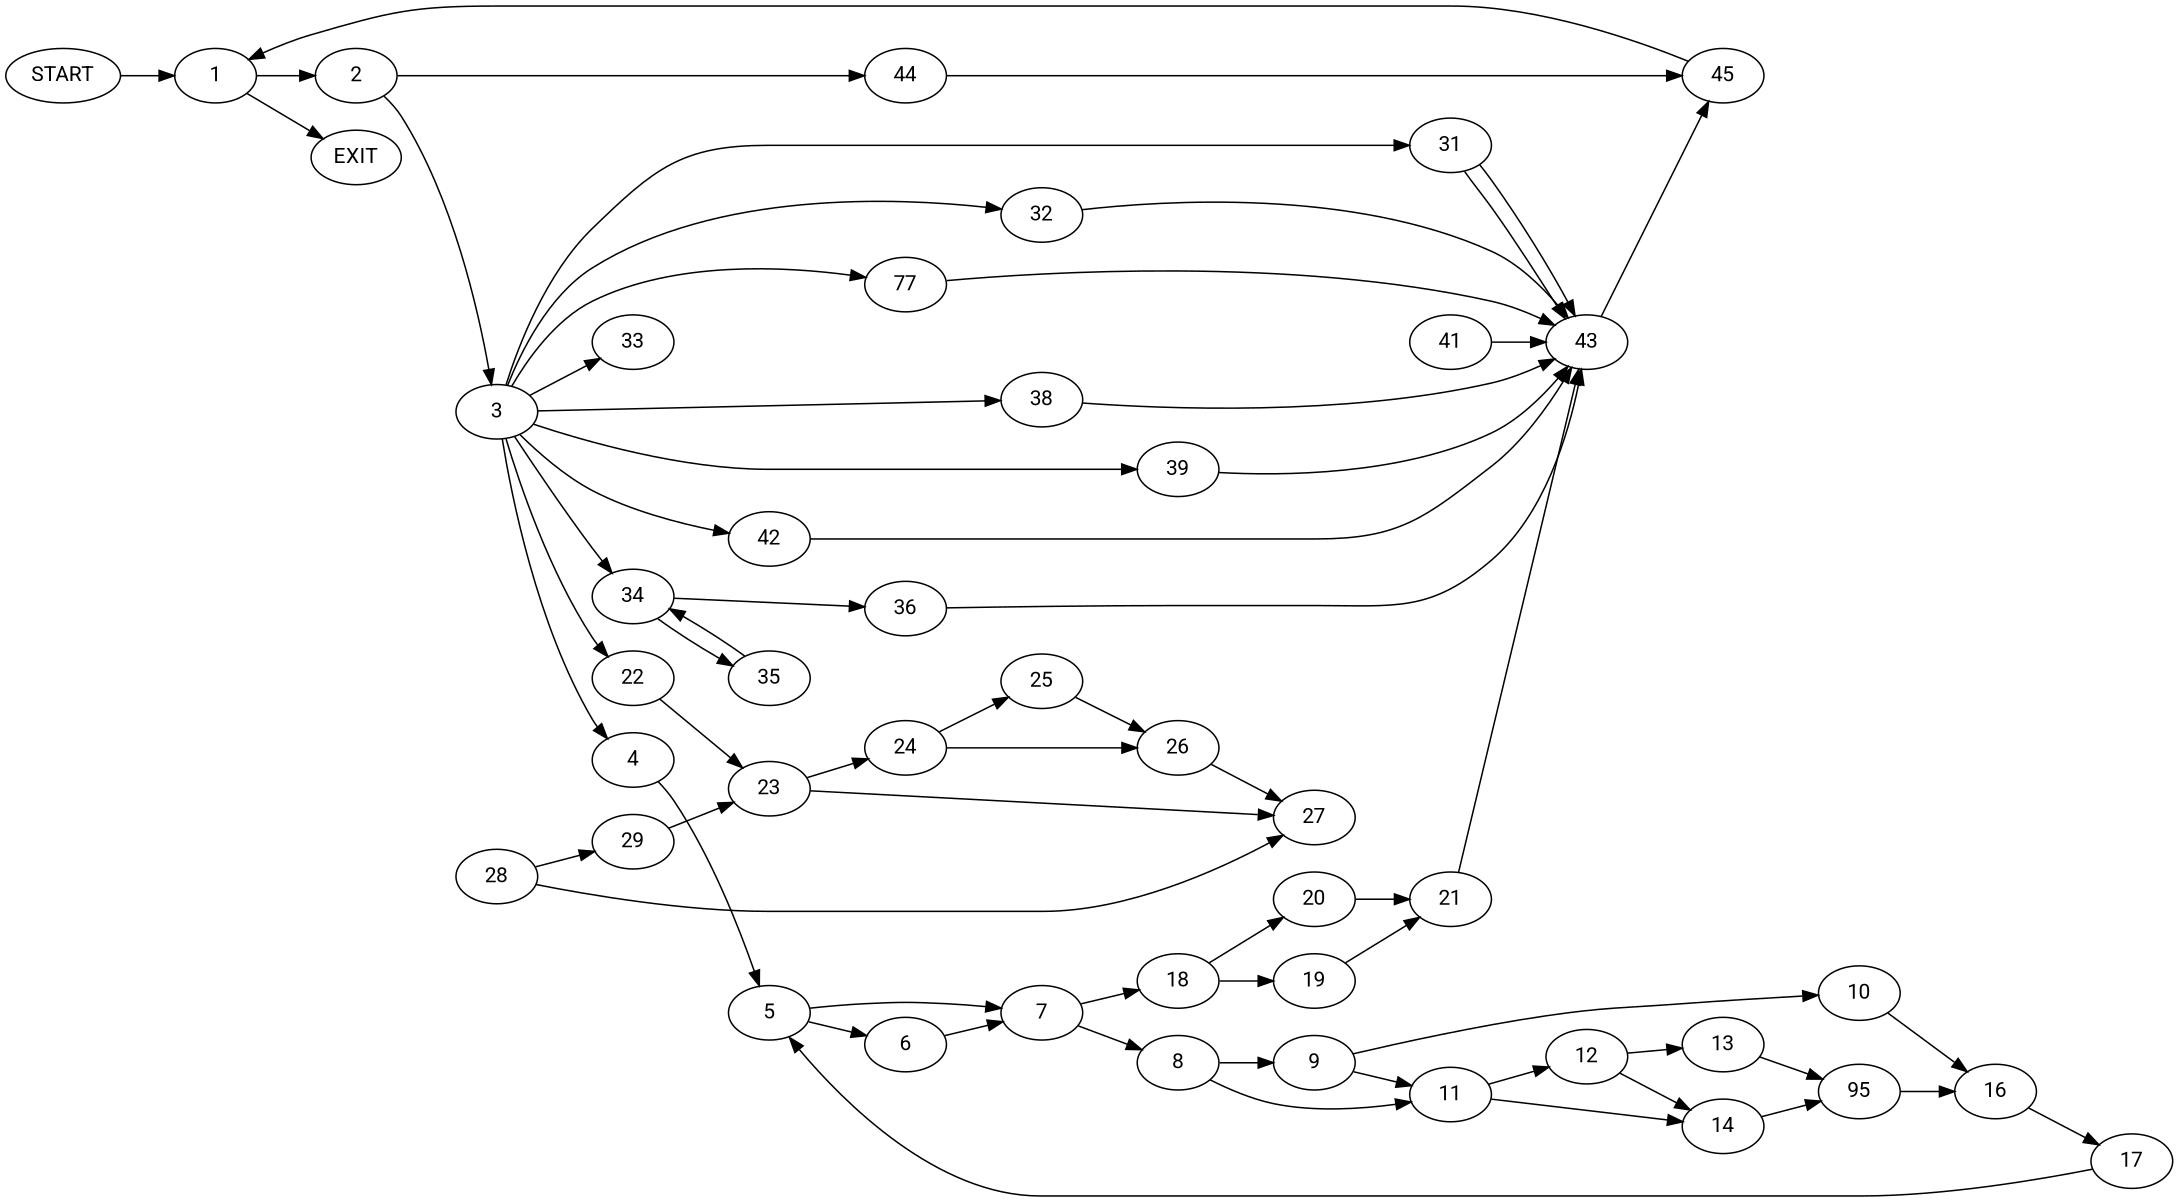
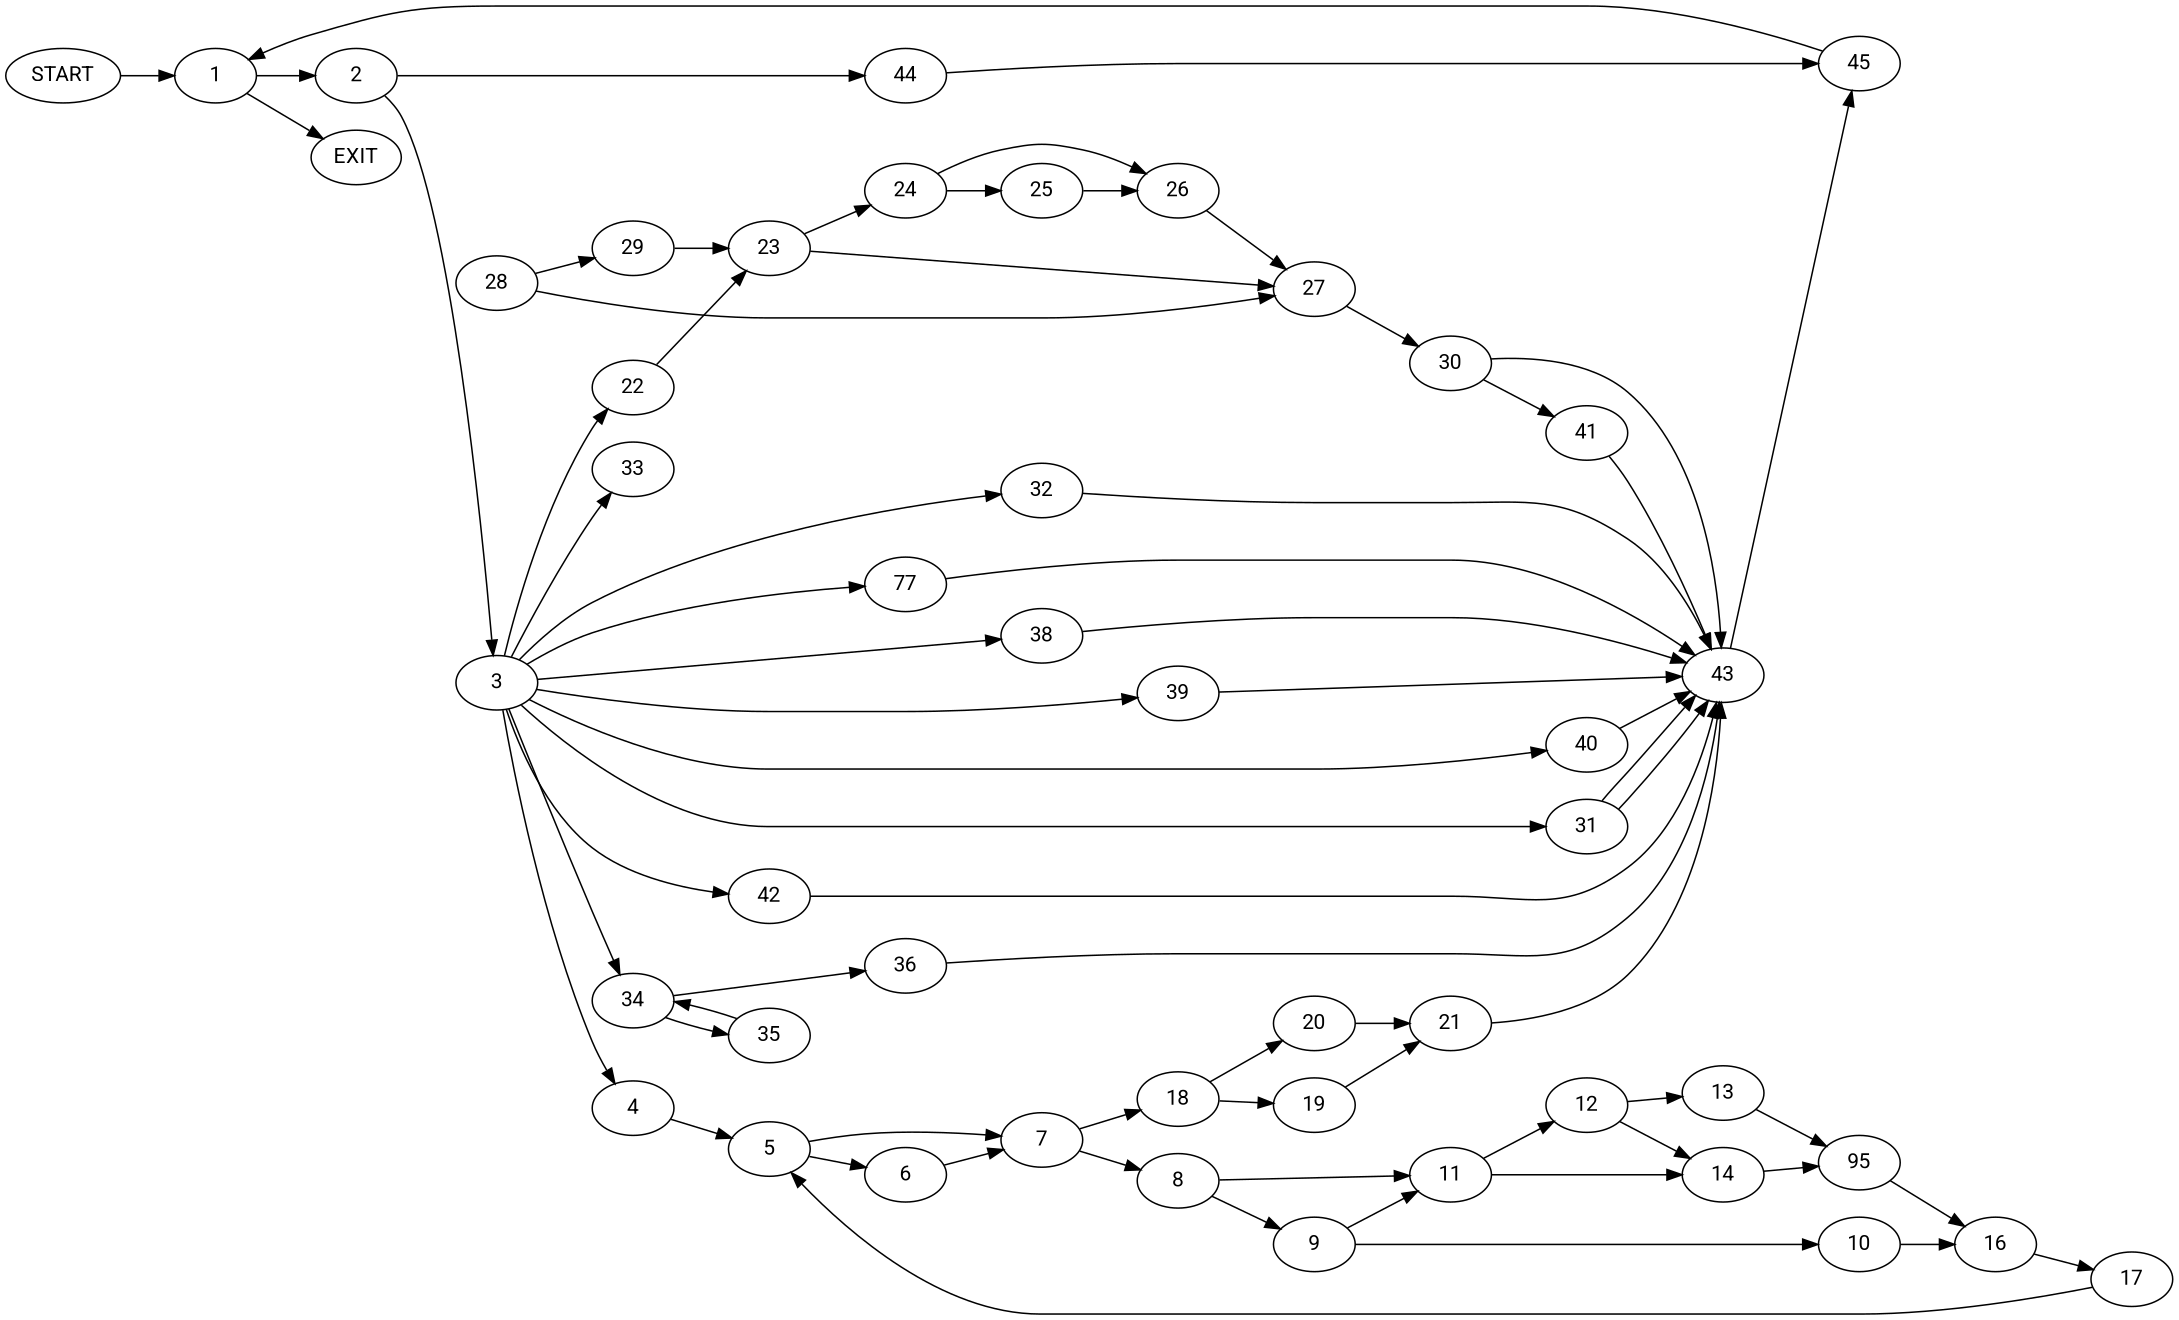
none -> (1451, 363)
none -> (1587, 745)
